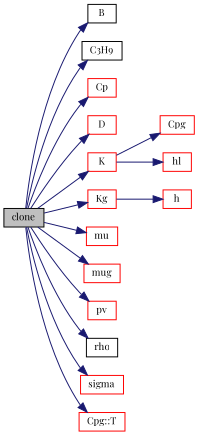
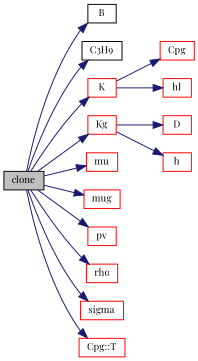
(102, 88) -> none
(55, 174) -> (135, 125)
(102, 348) -> (102, 273)
